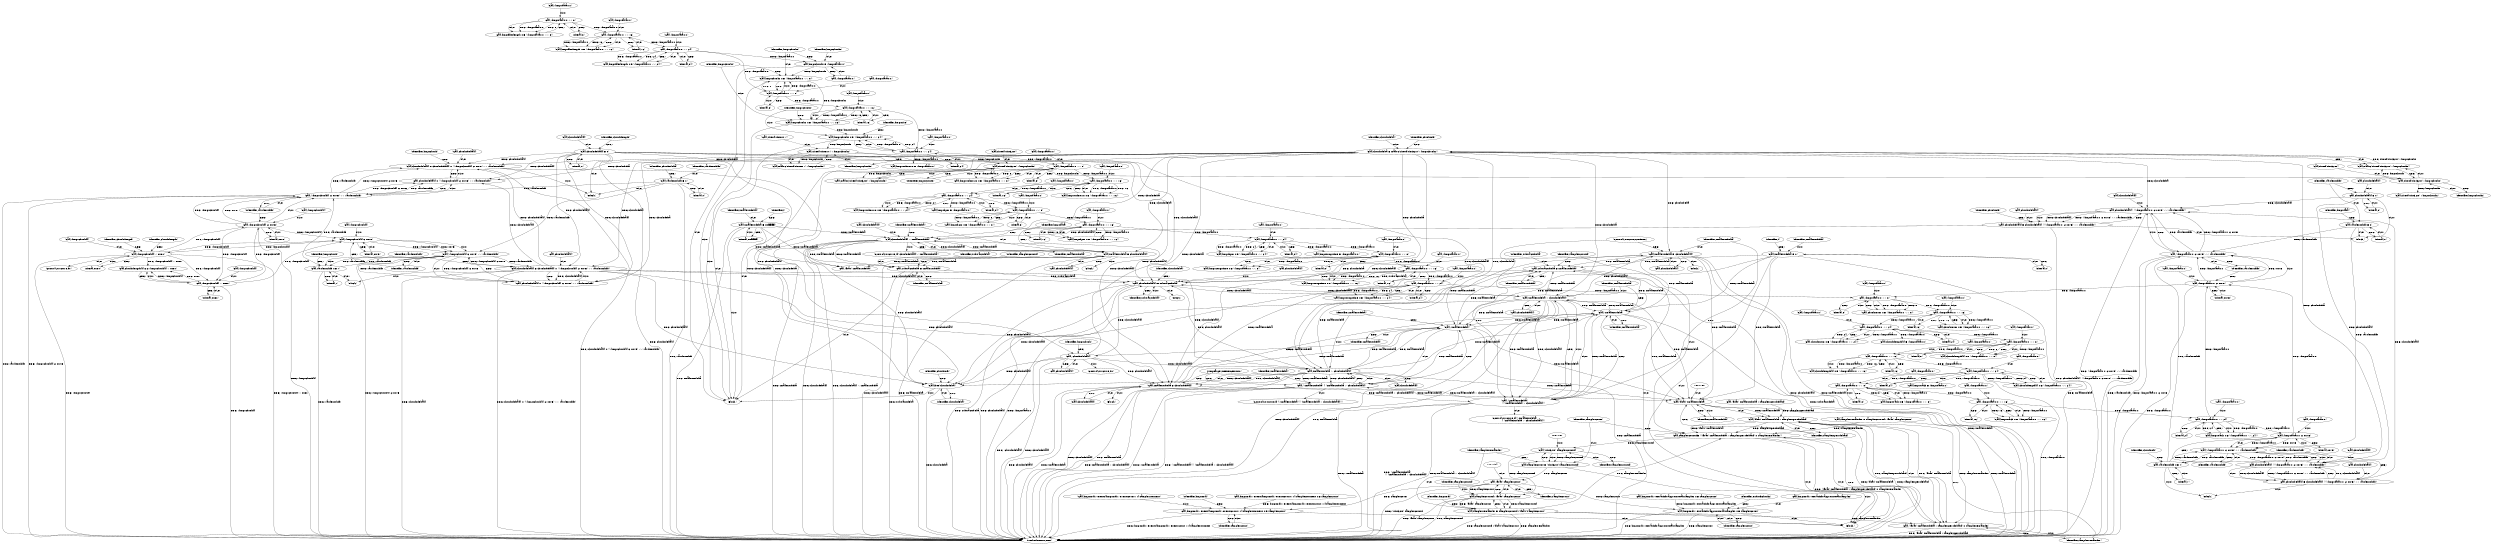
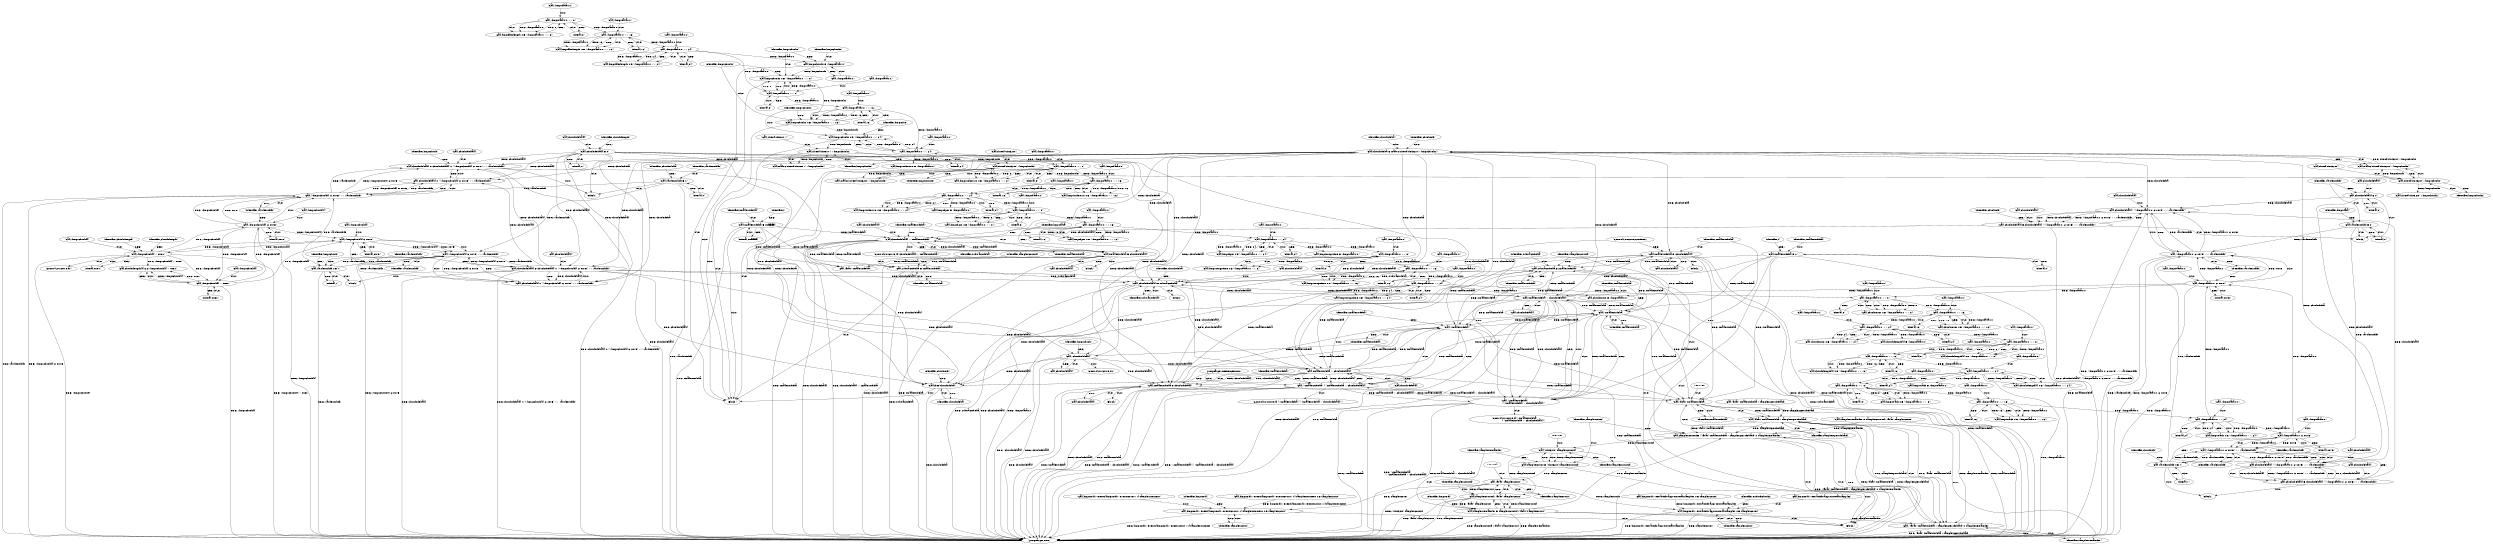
none -> (1607, 298)
(1039, 540) -> (1039, 540)
